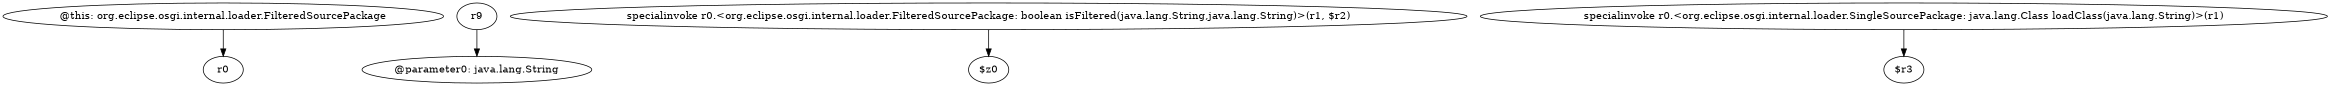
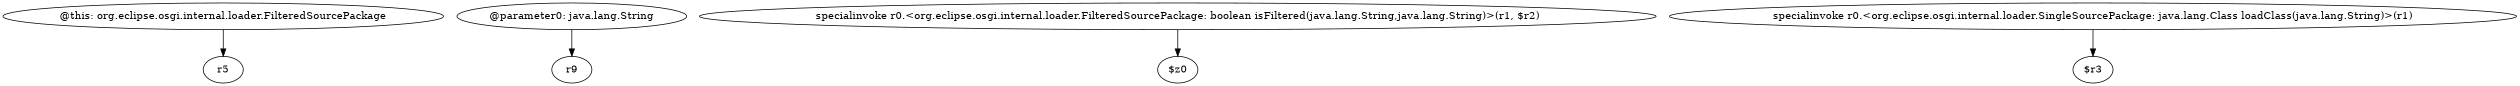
(477, 39) -> (572, 39)
(223, 70) -> (223, 70)
